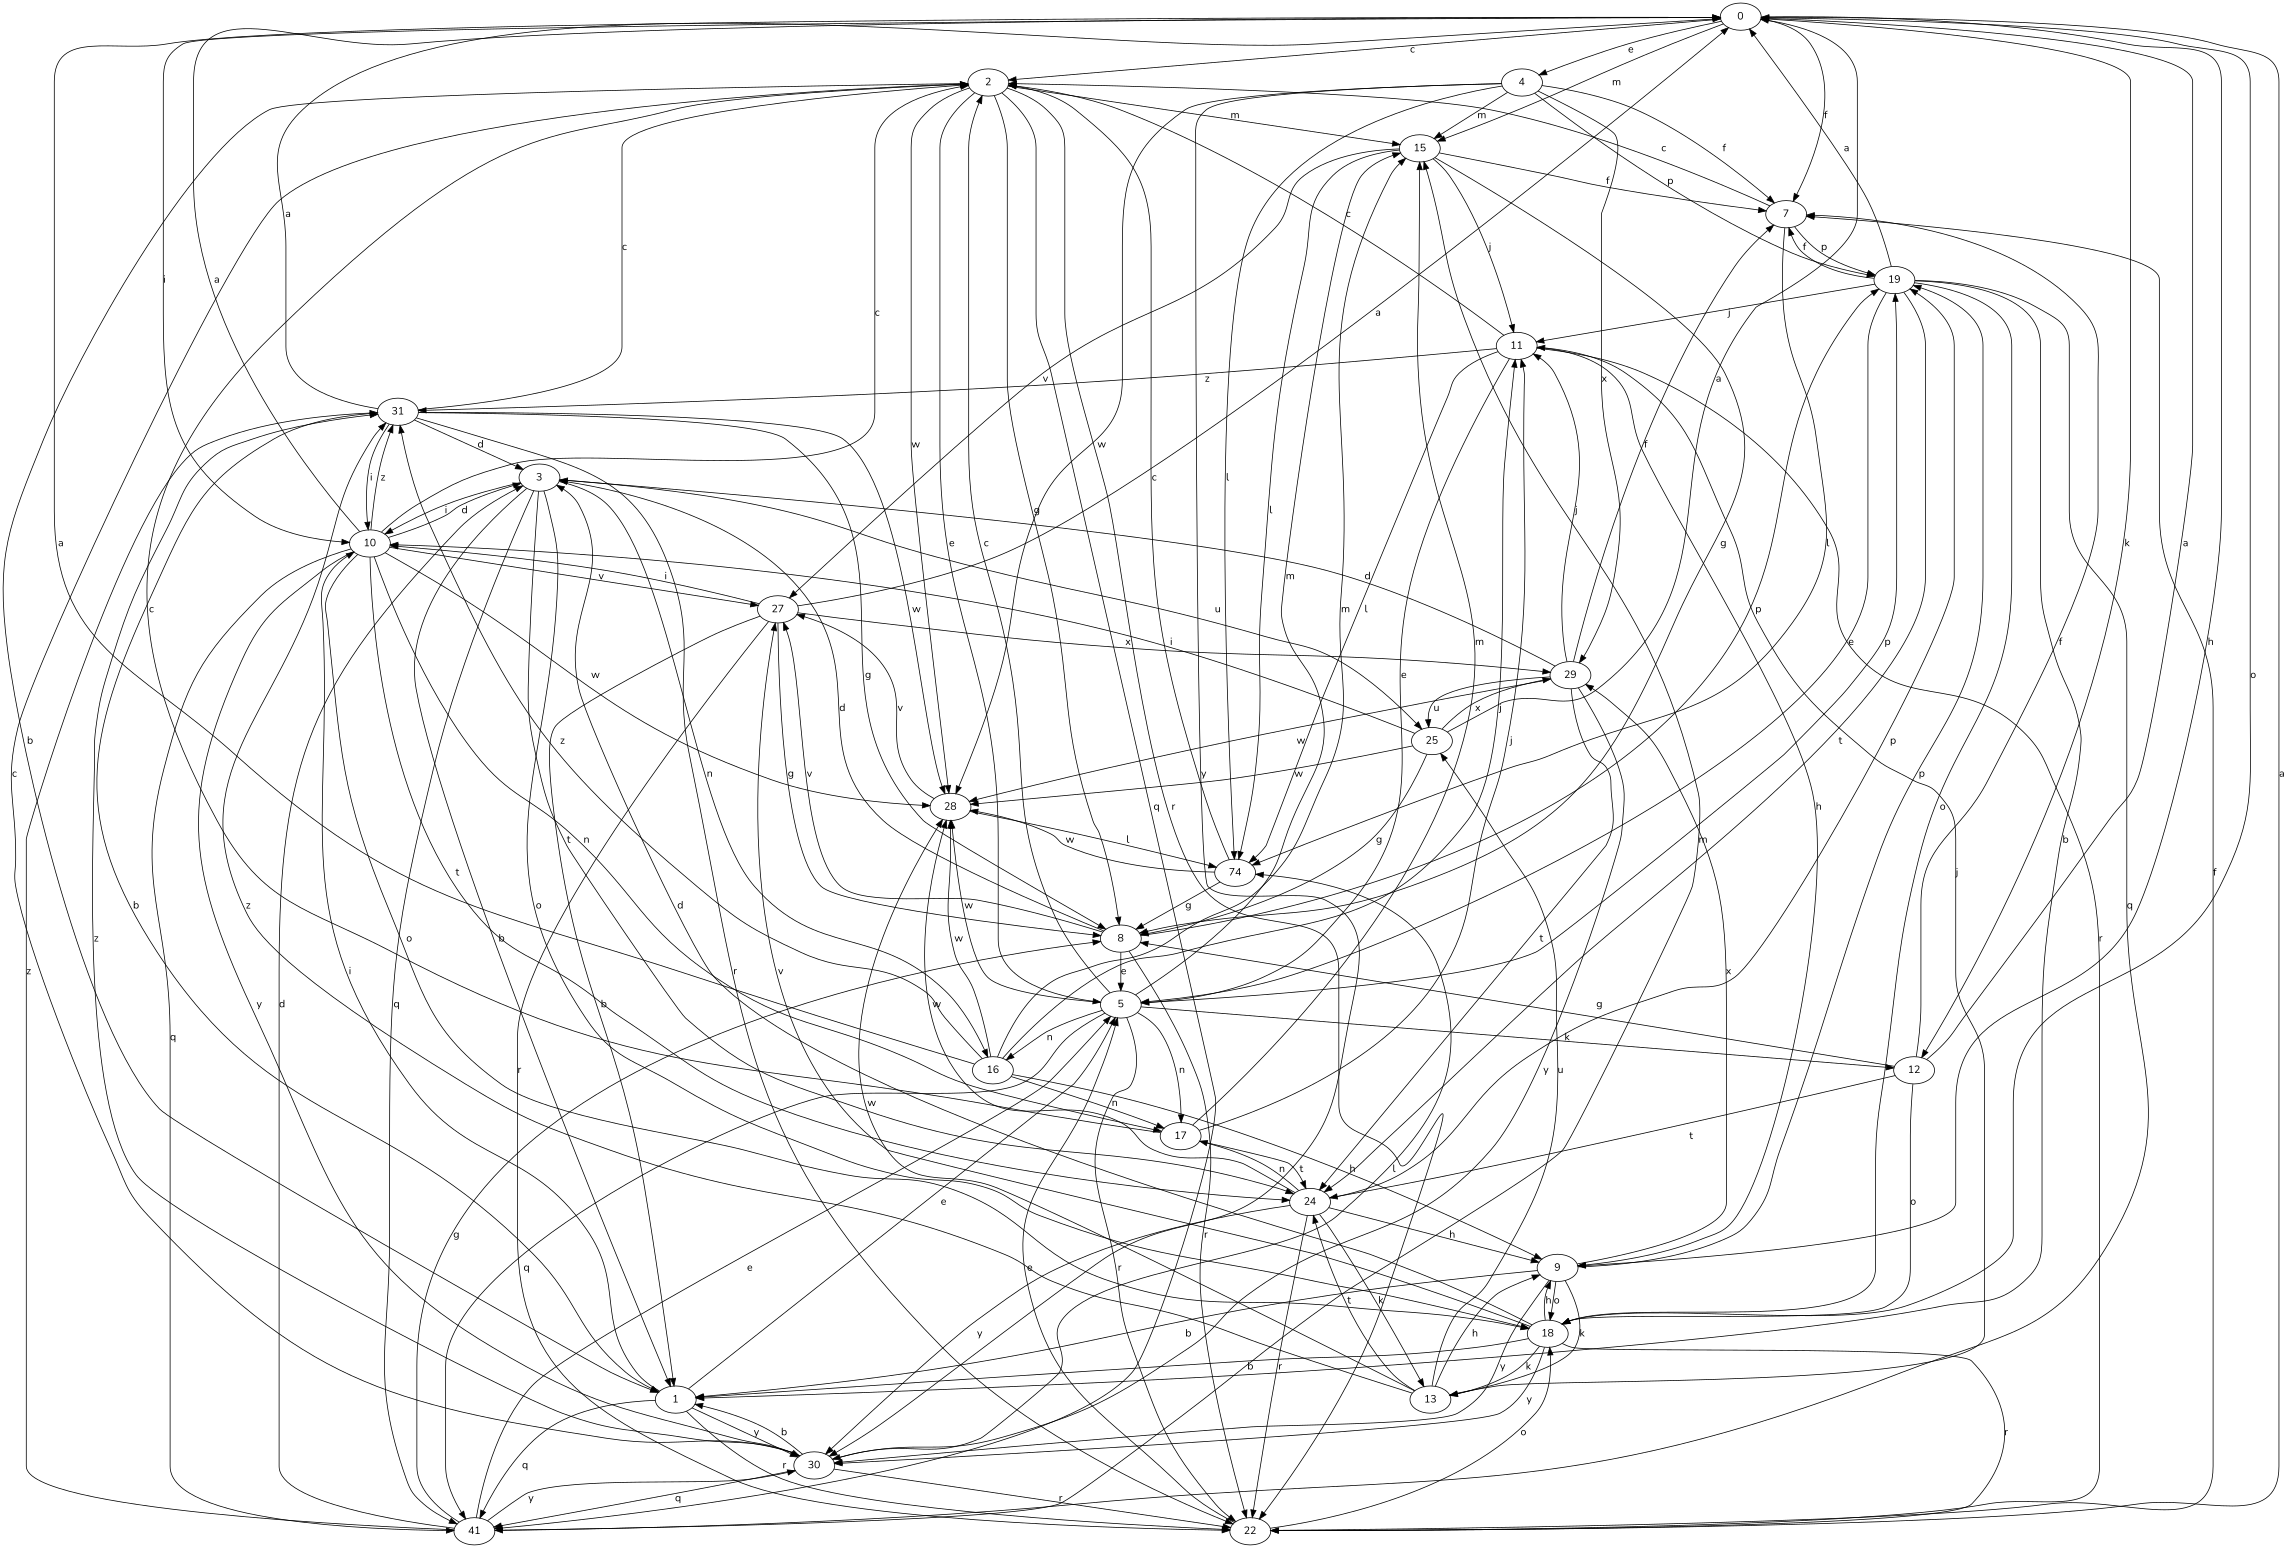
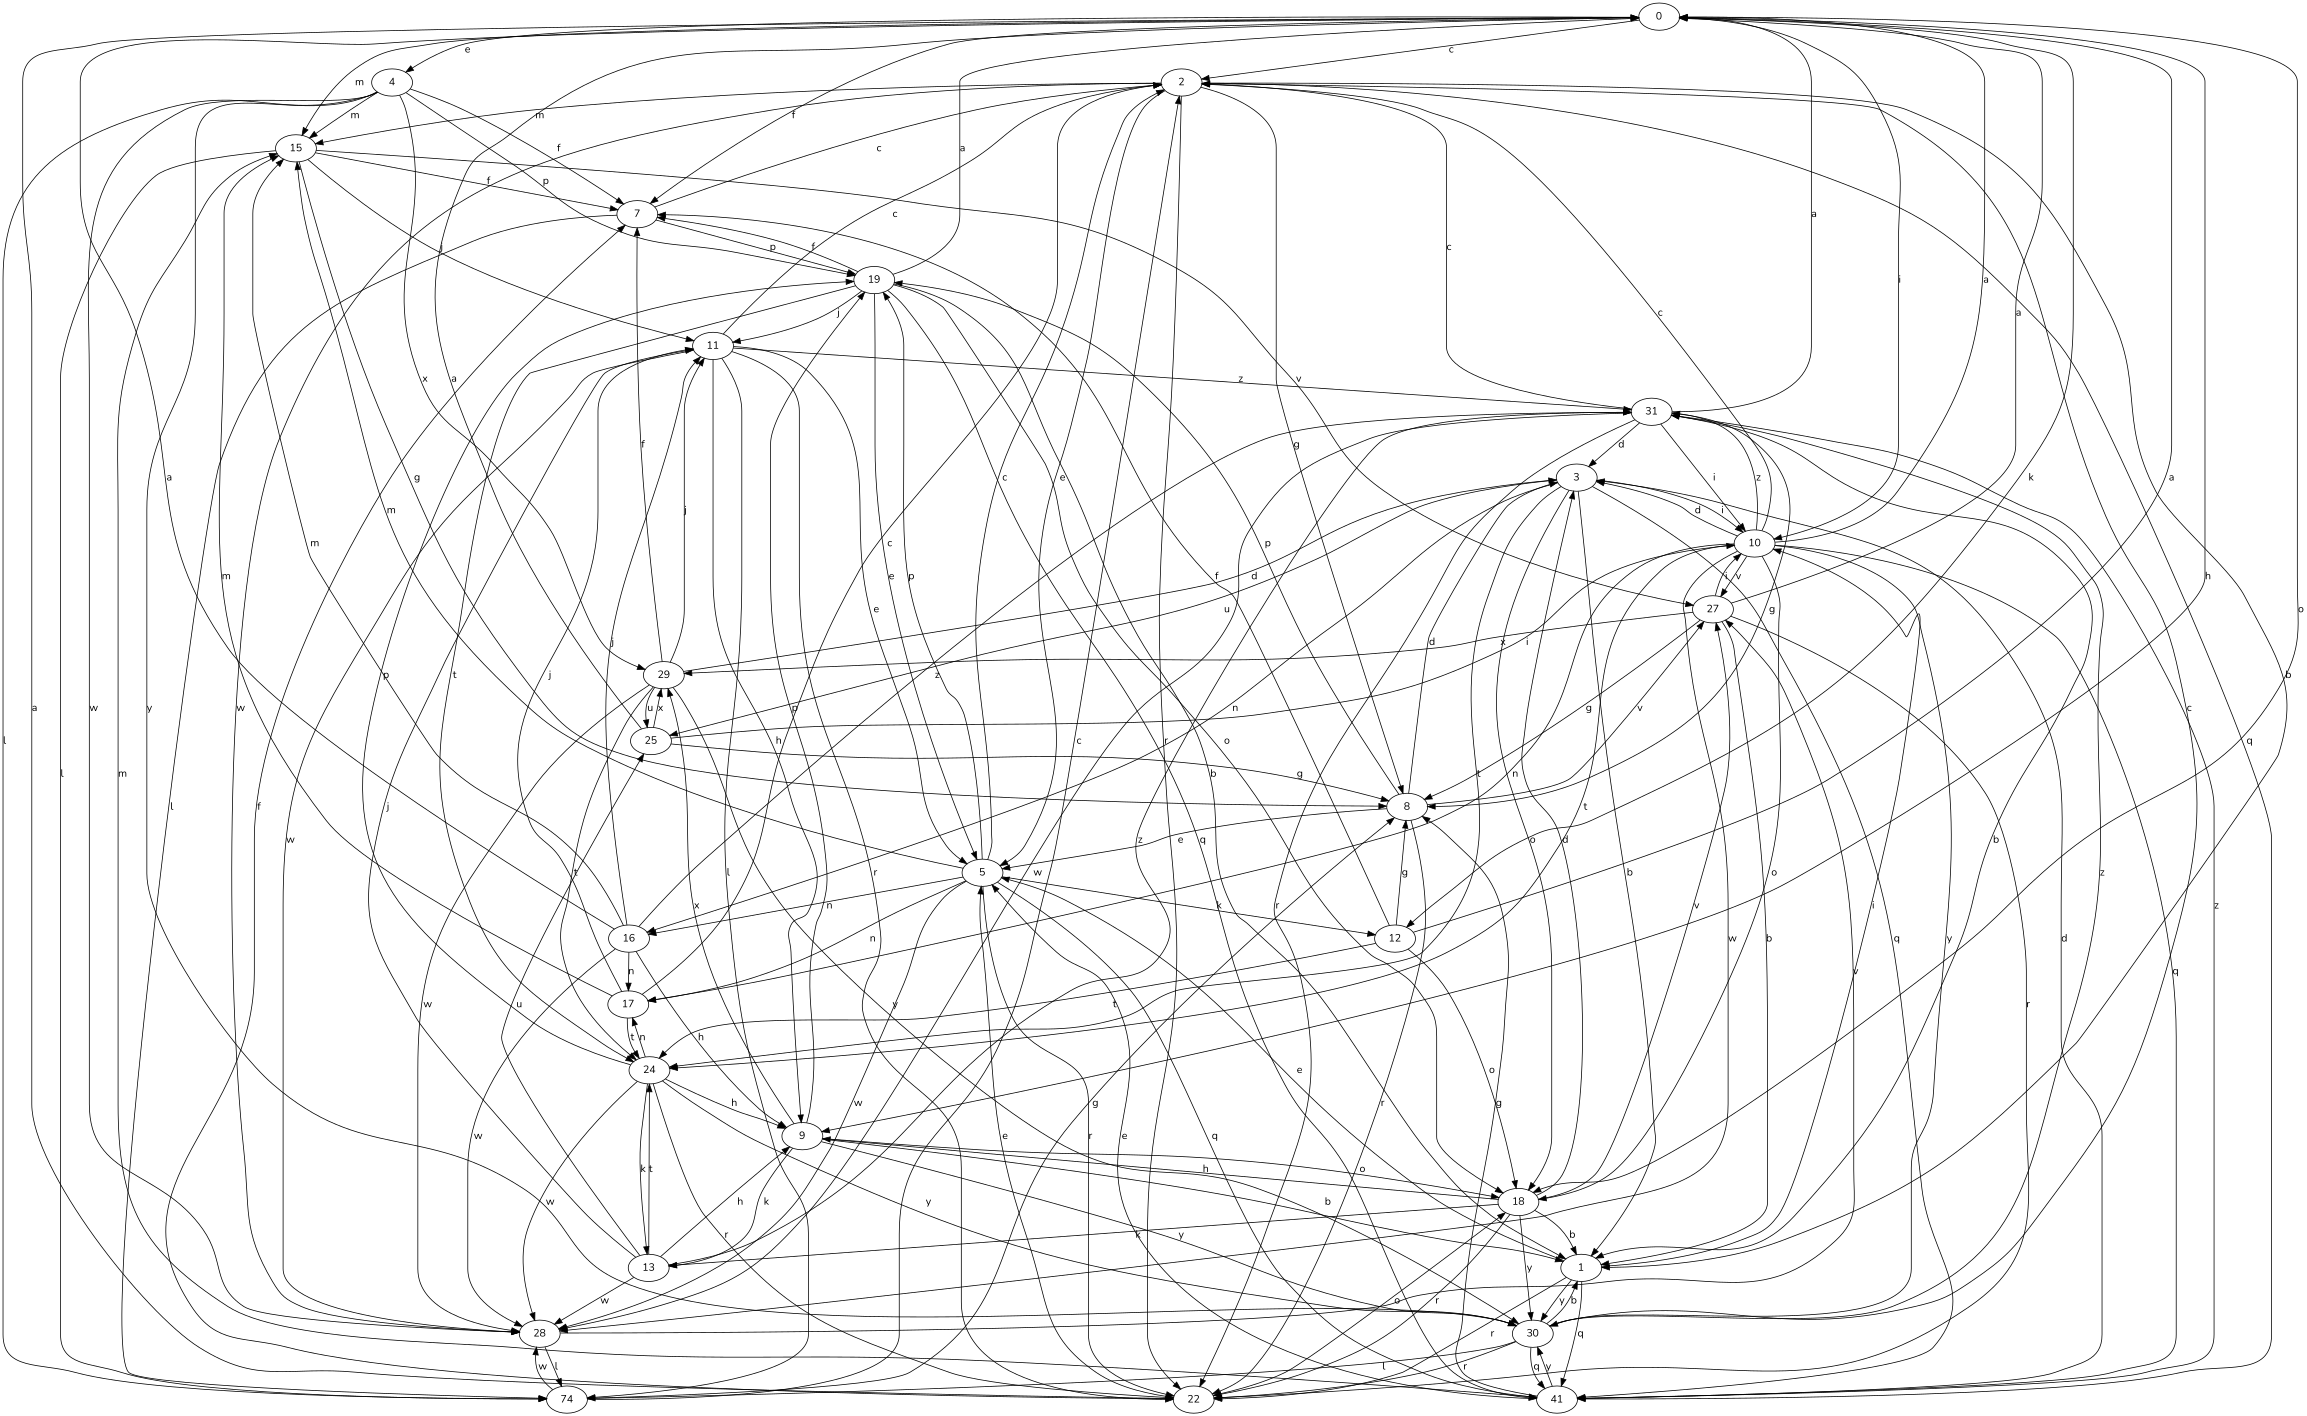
(1207, 782) -> (286, 841)
